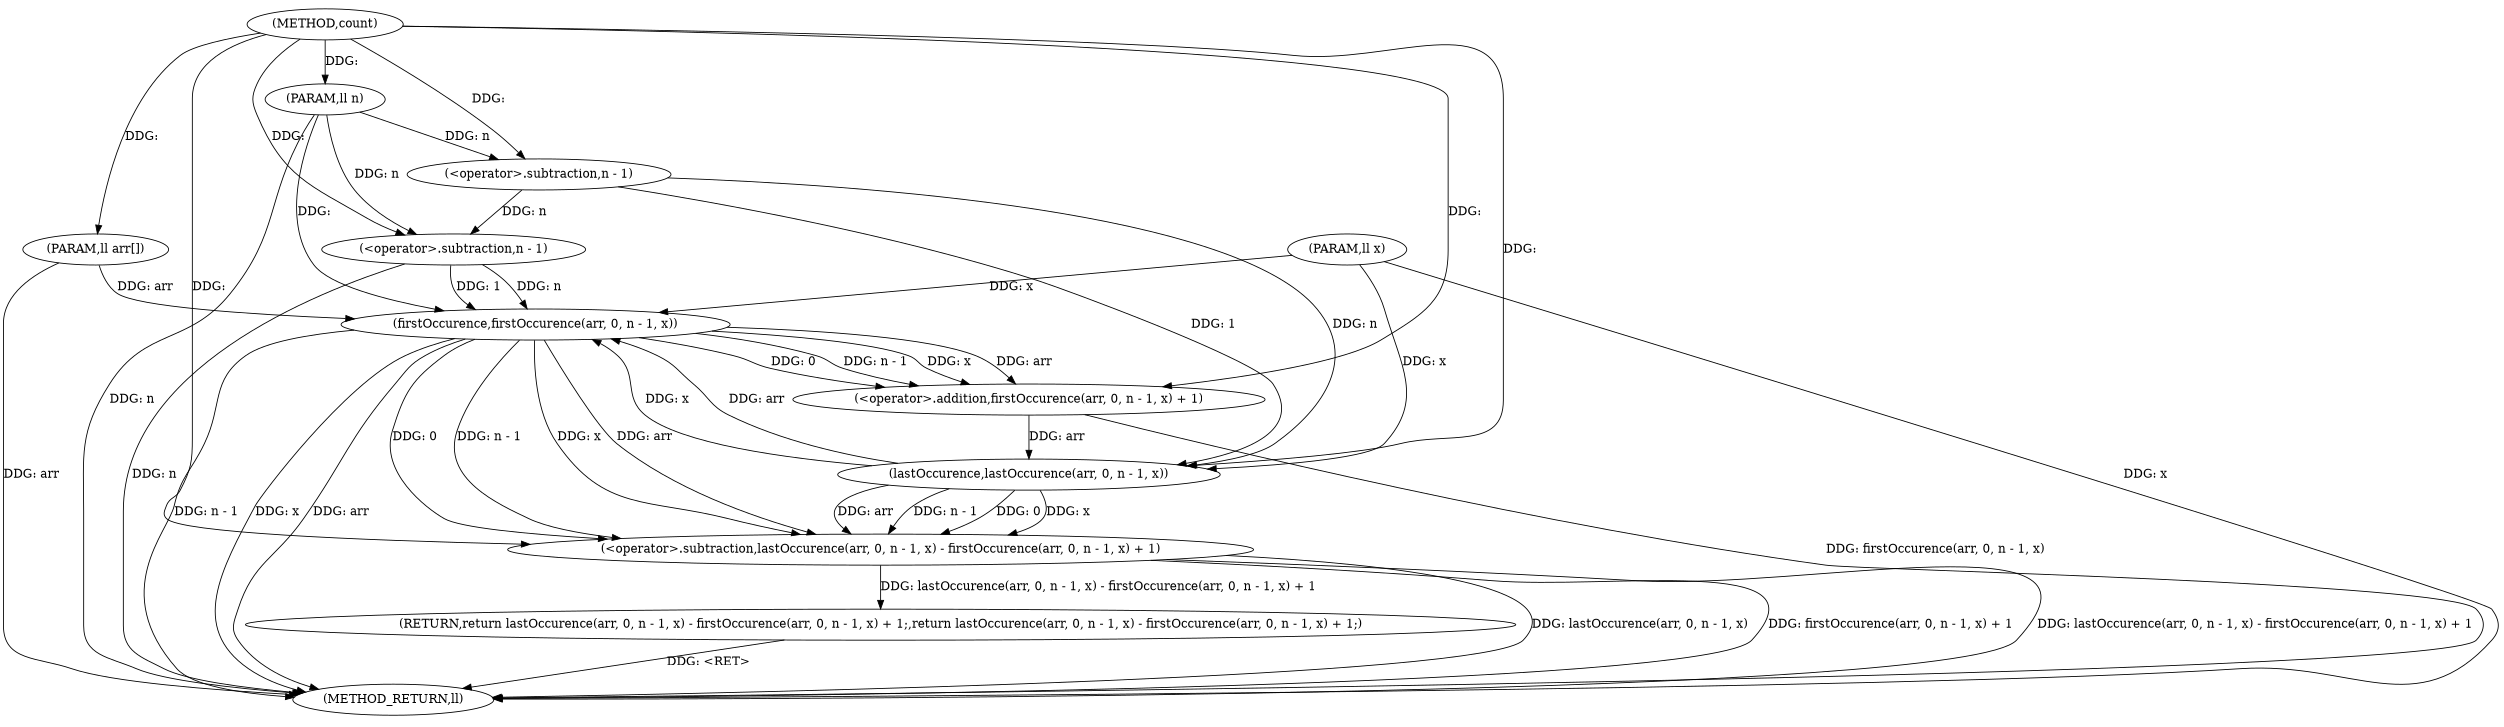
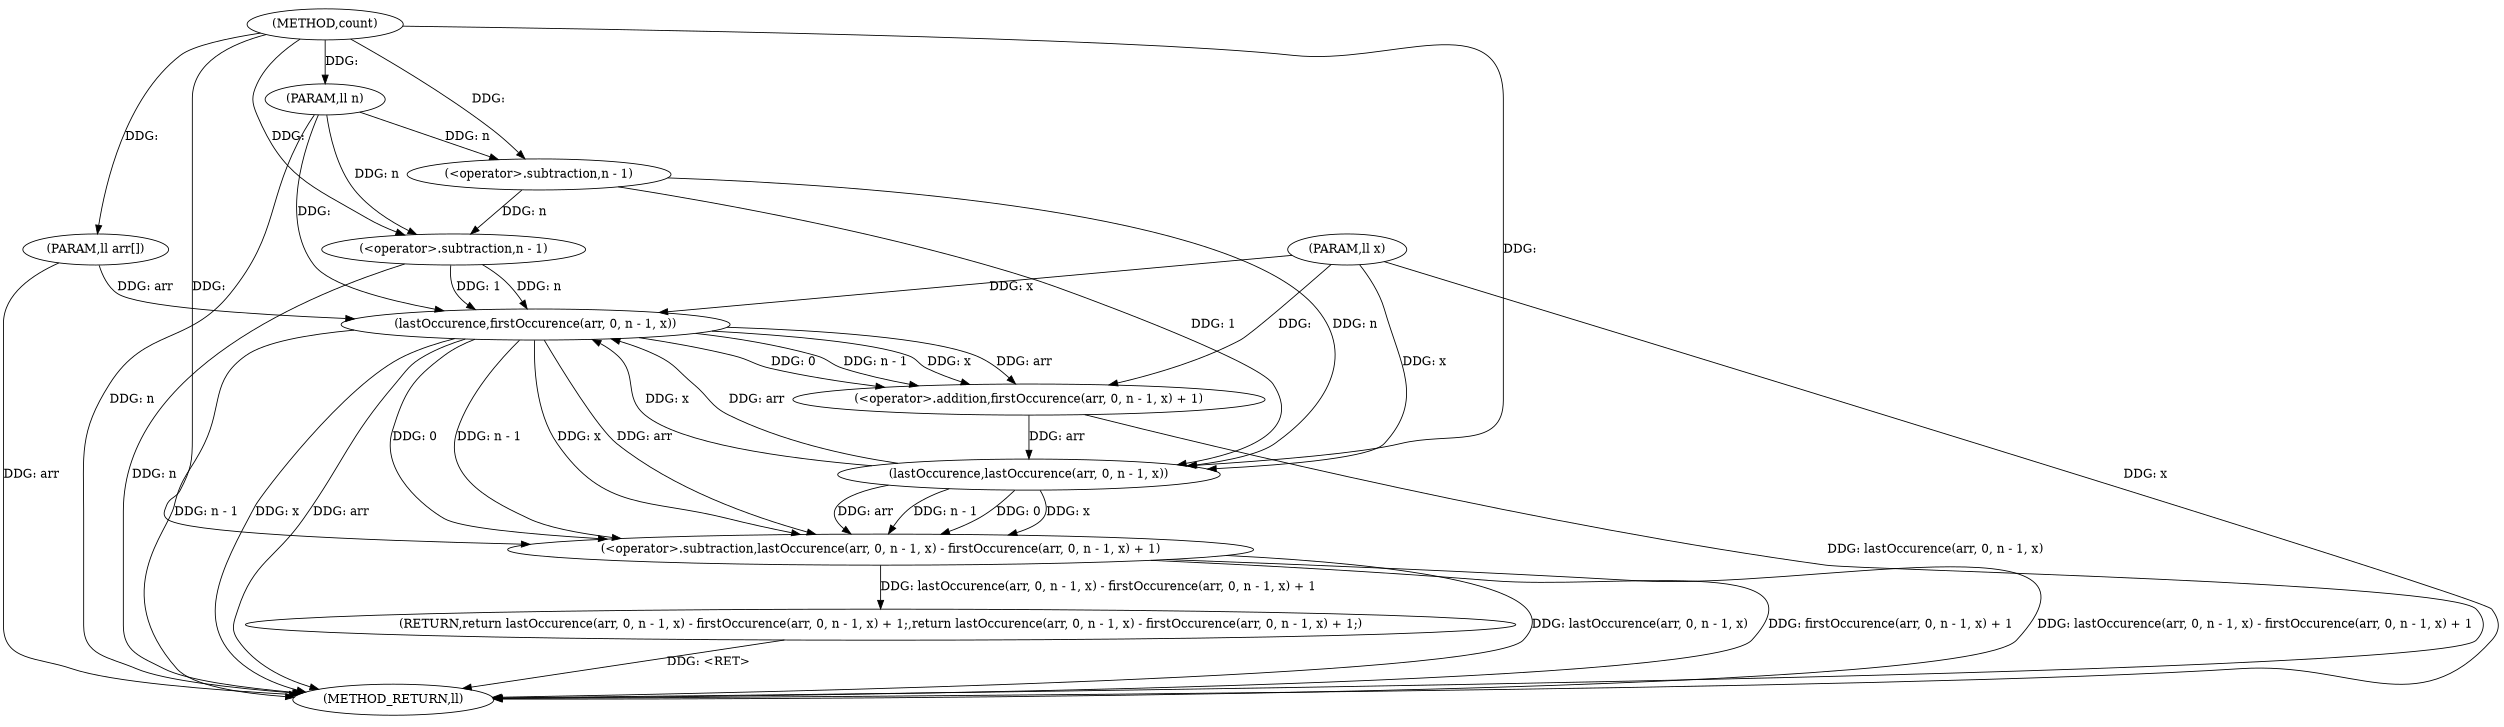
(1171, 53) -> (1235, 343)
(536, 325) -> (536, 325)
(1935, 550) -> (1935, 550)
